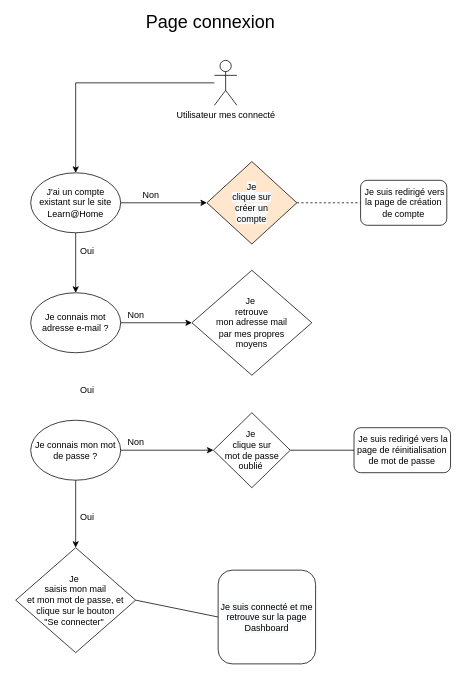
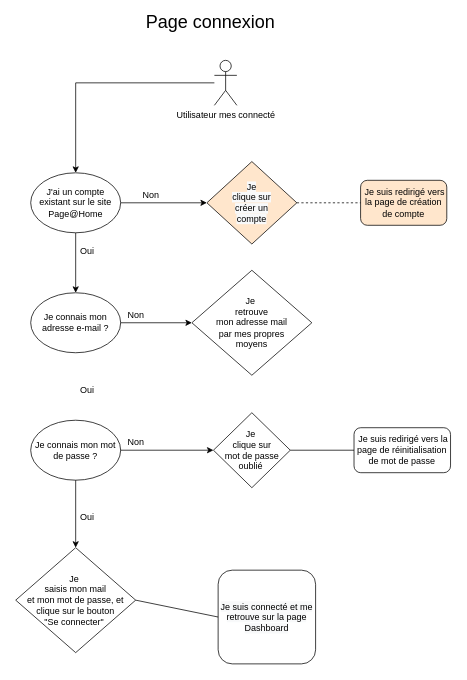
(75, 203) -> (75, 203)
(404, 203) -> (404, 203)
(75, 323) -> (75, 323)
